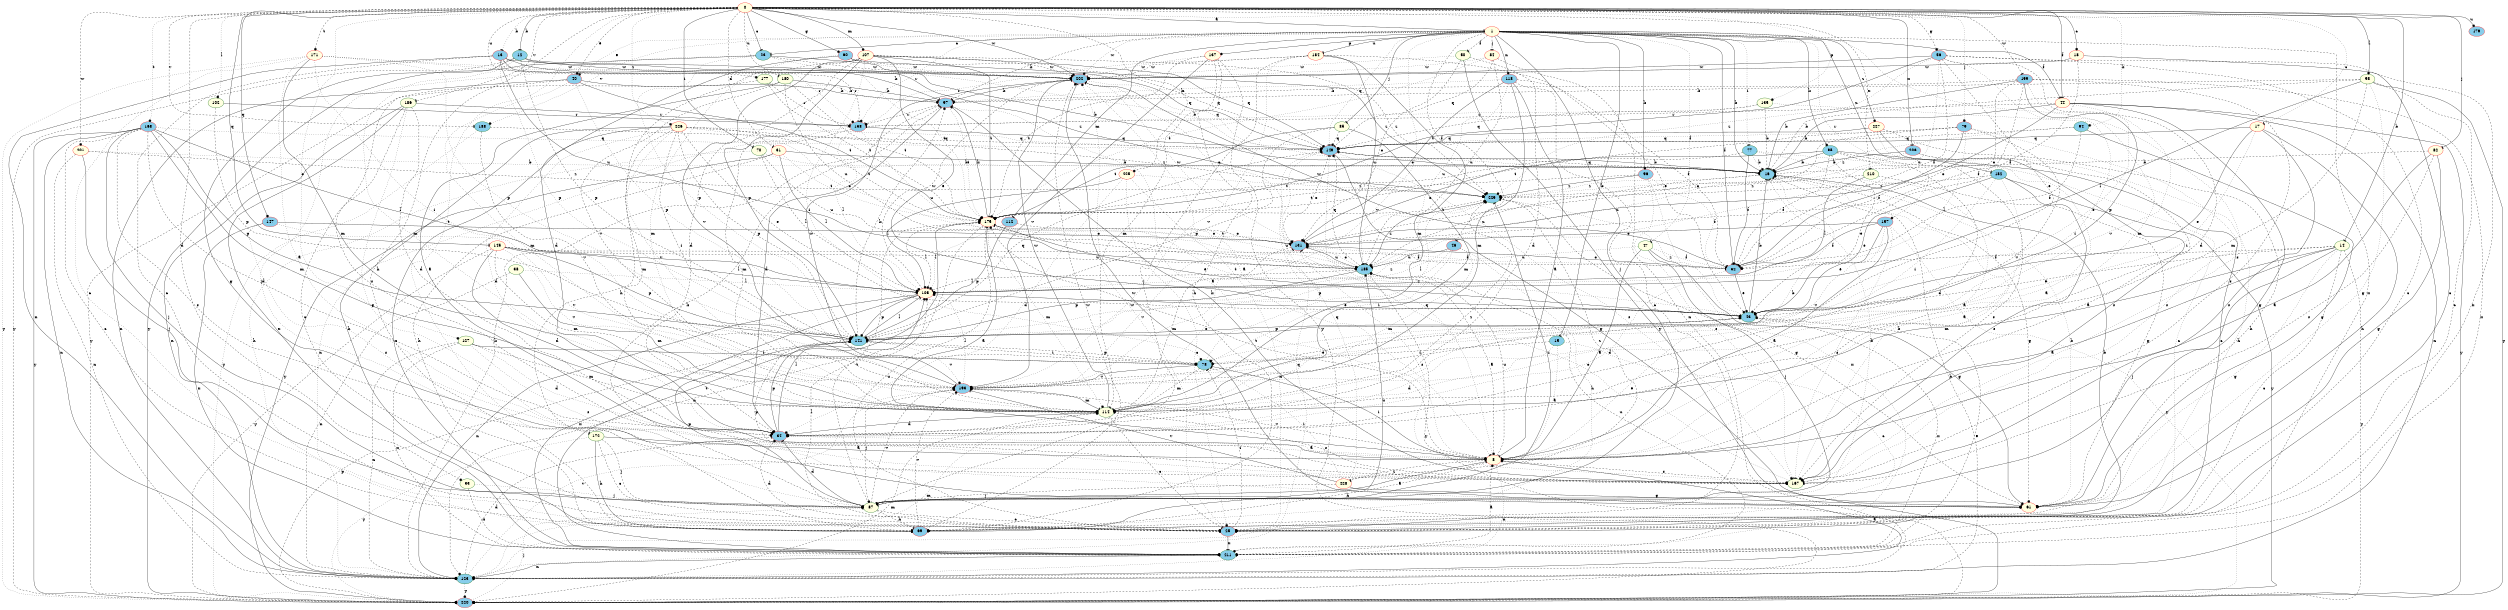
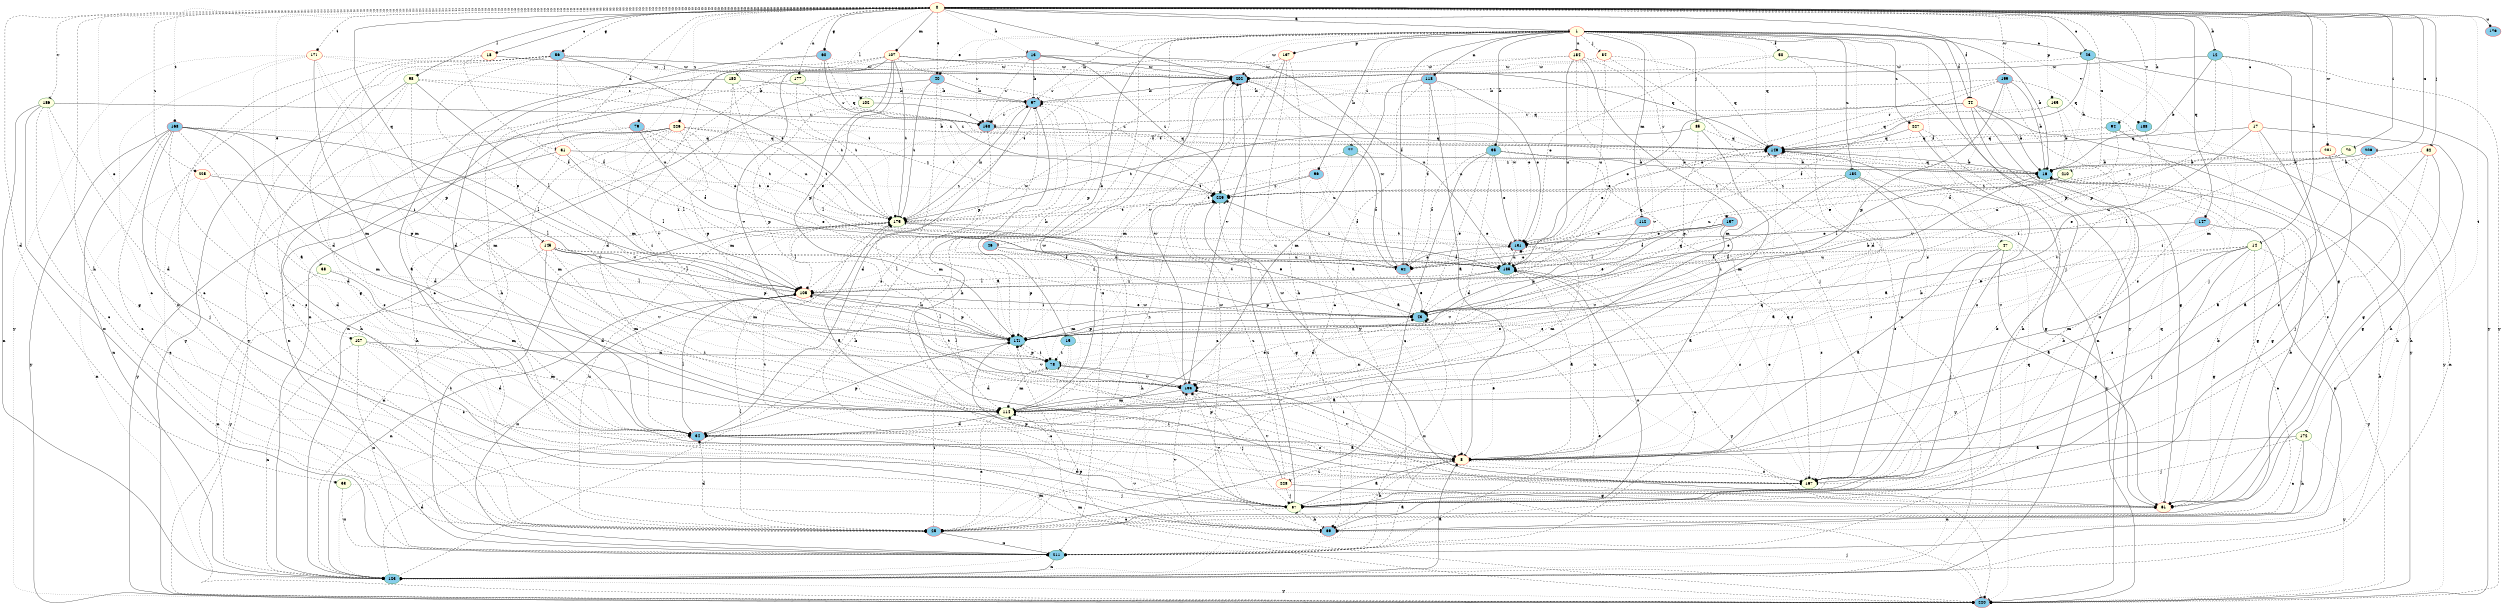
none -> (336, 18)
none -> (2106, 214)
(988, 222) -> (897, 222)
(2236, 489) -> (299, 396)
